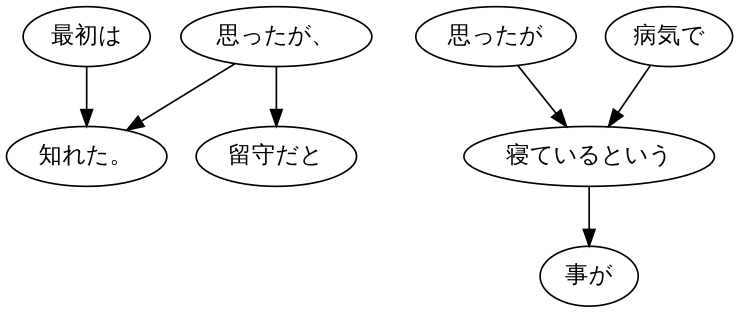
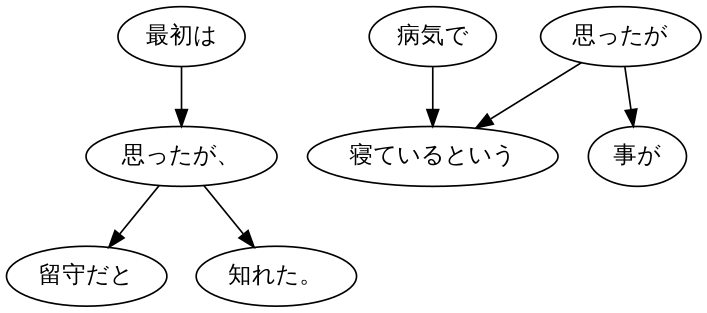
(87, 88) -> (182, 88)
(589, 208) -> (628, 88)
